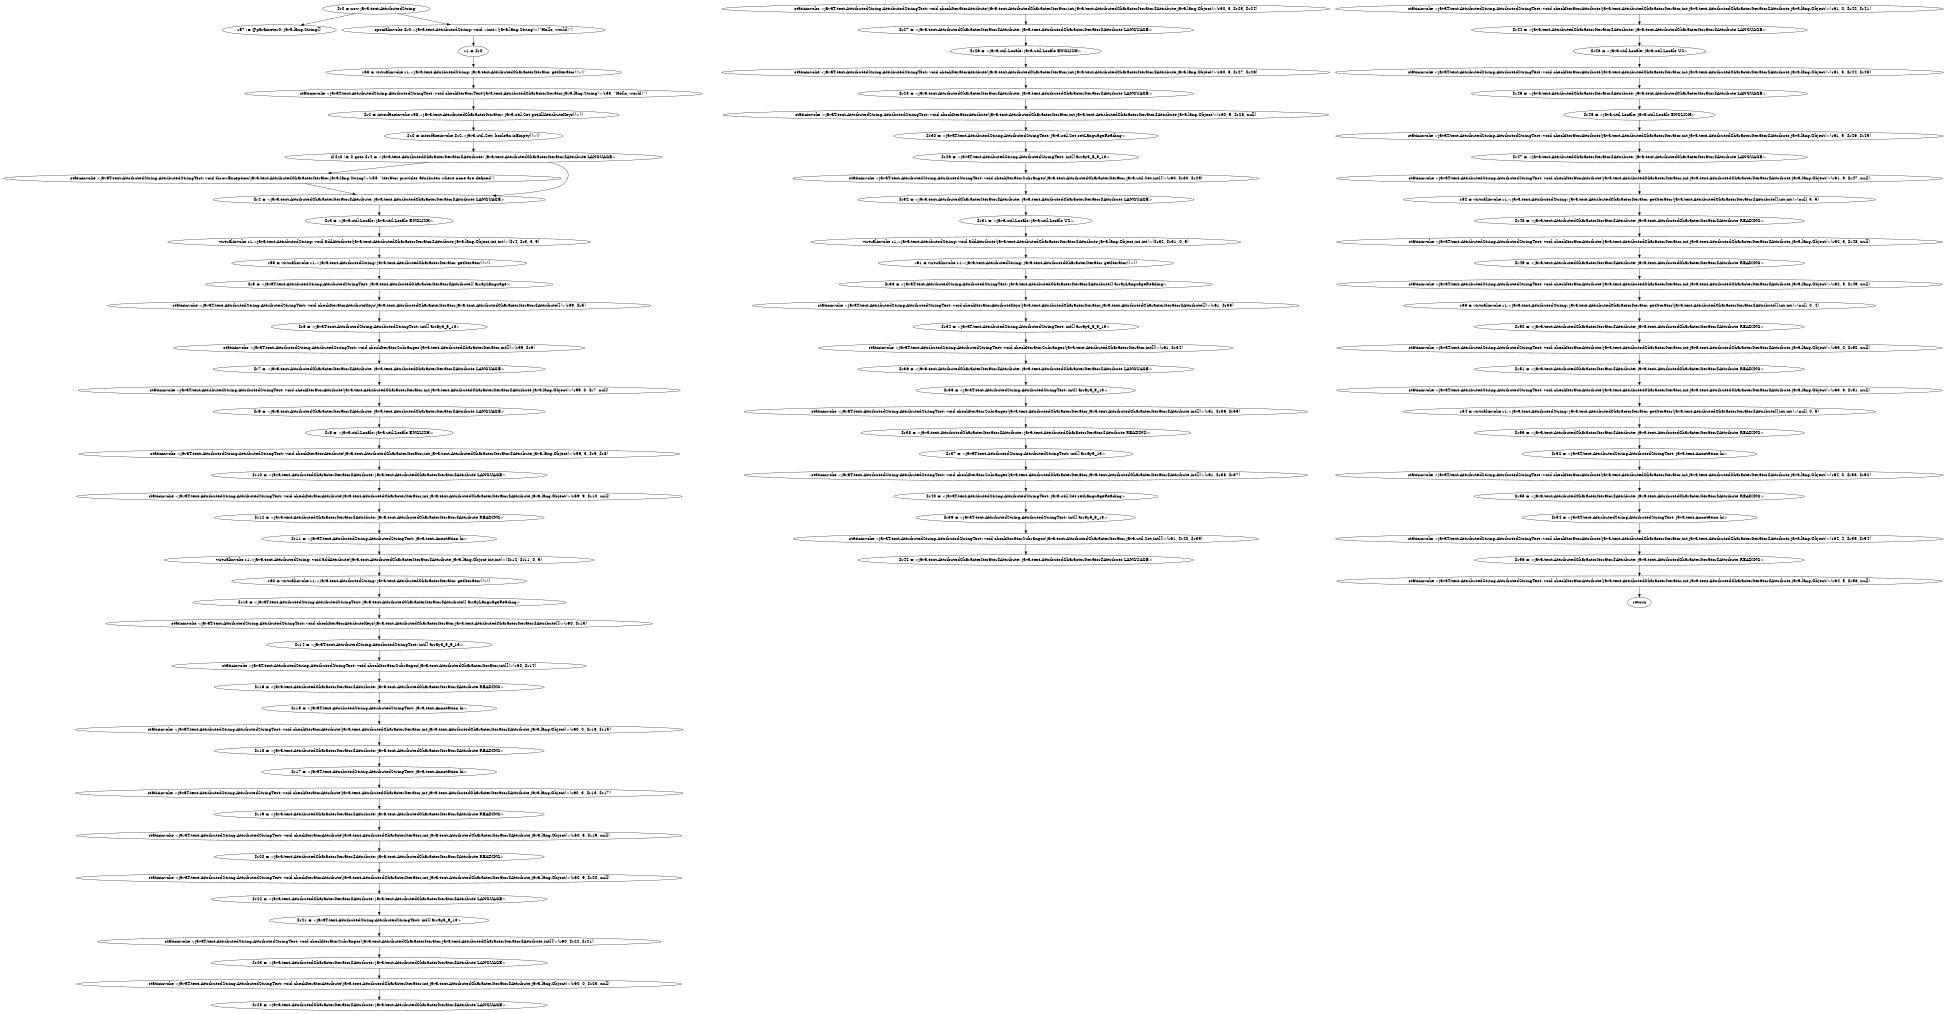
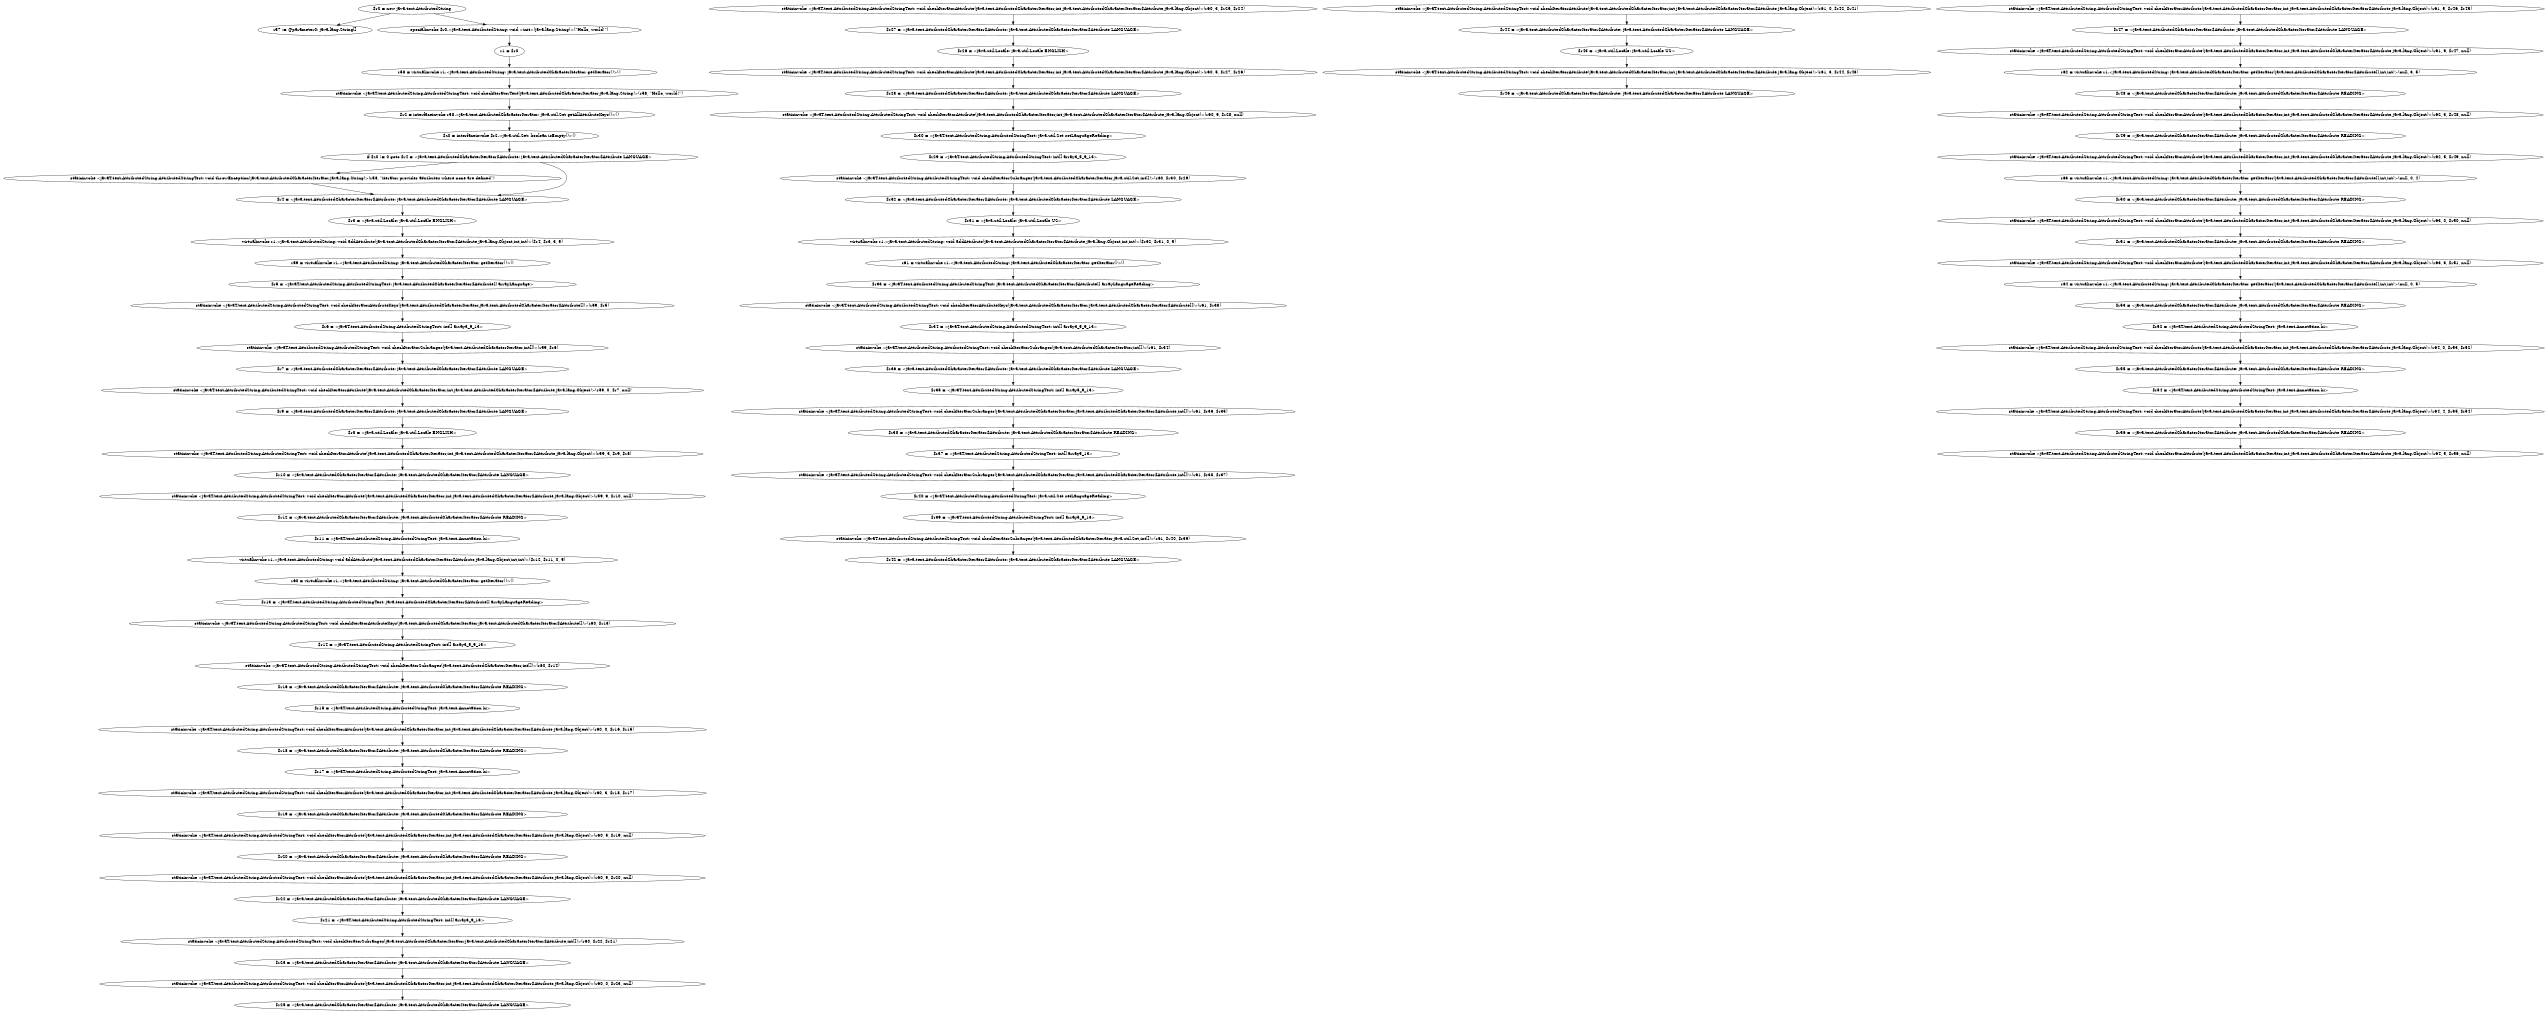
(1639, 115) -> none
(1639, 602) -> none
